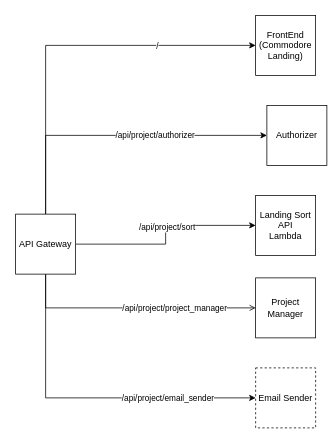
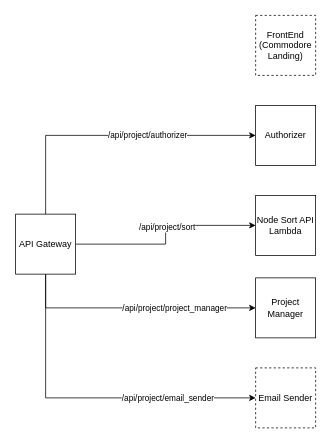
(104, 45) -> none
(285, 45) -> (285, 45)
(297, 135) -> (285, 135)
(285, 225) -> (285, 225)
(251, 308) -> (249, 308)
